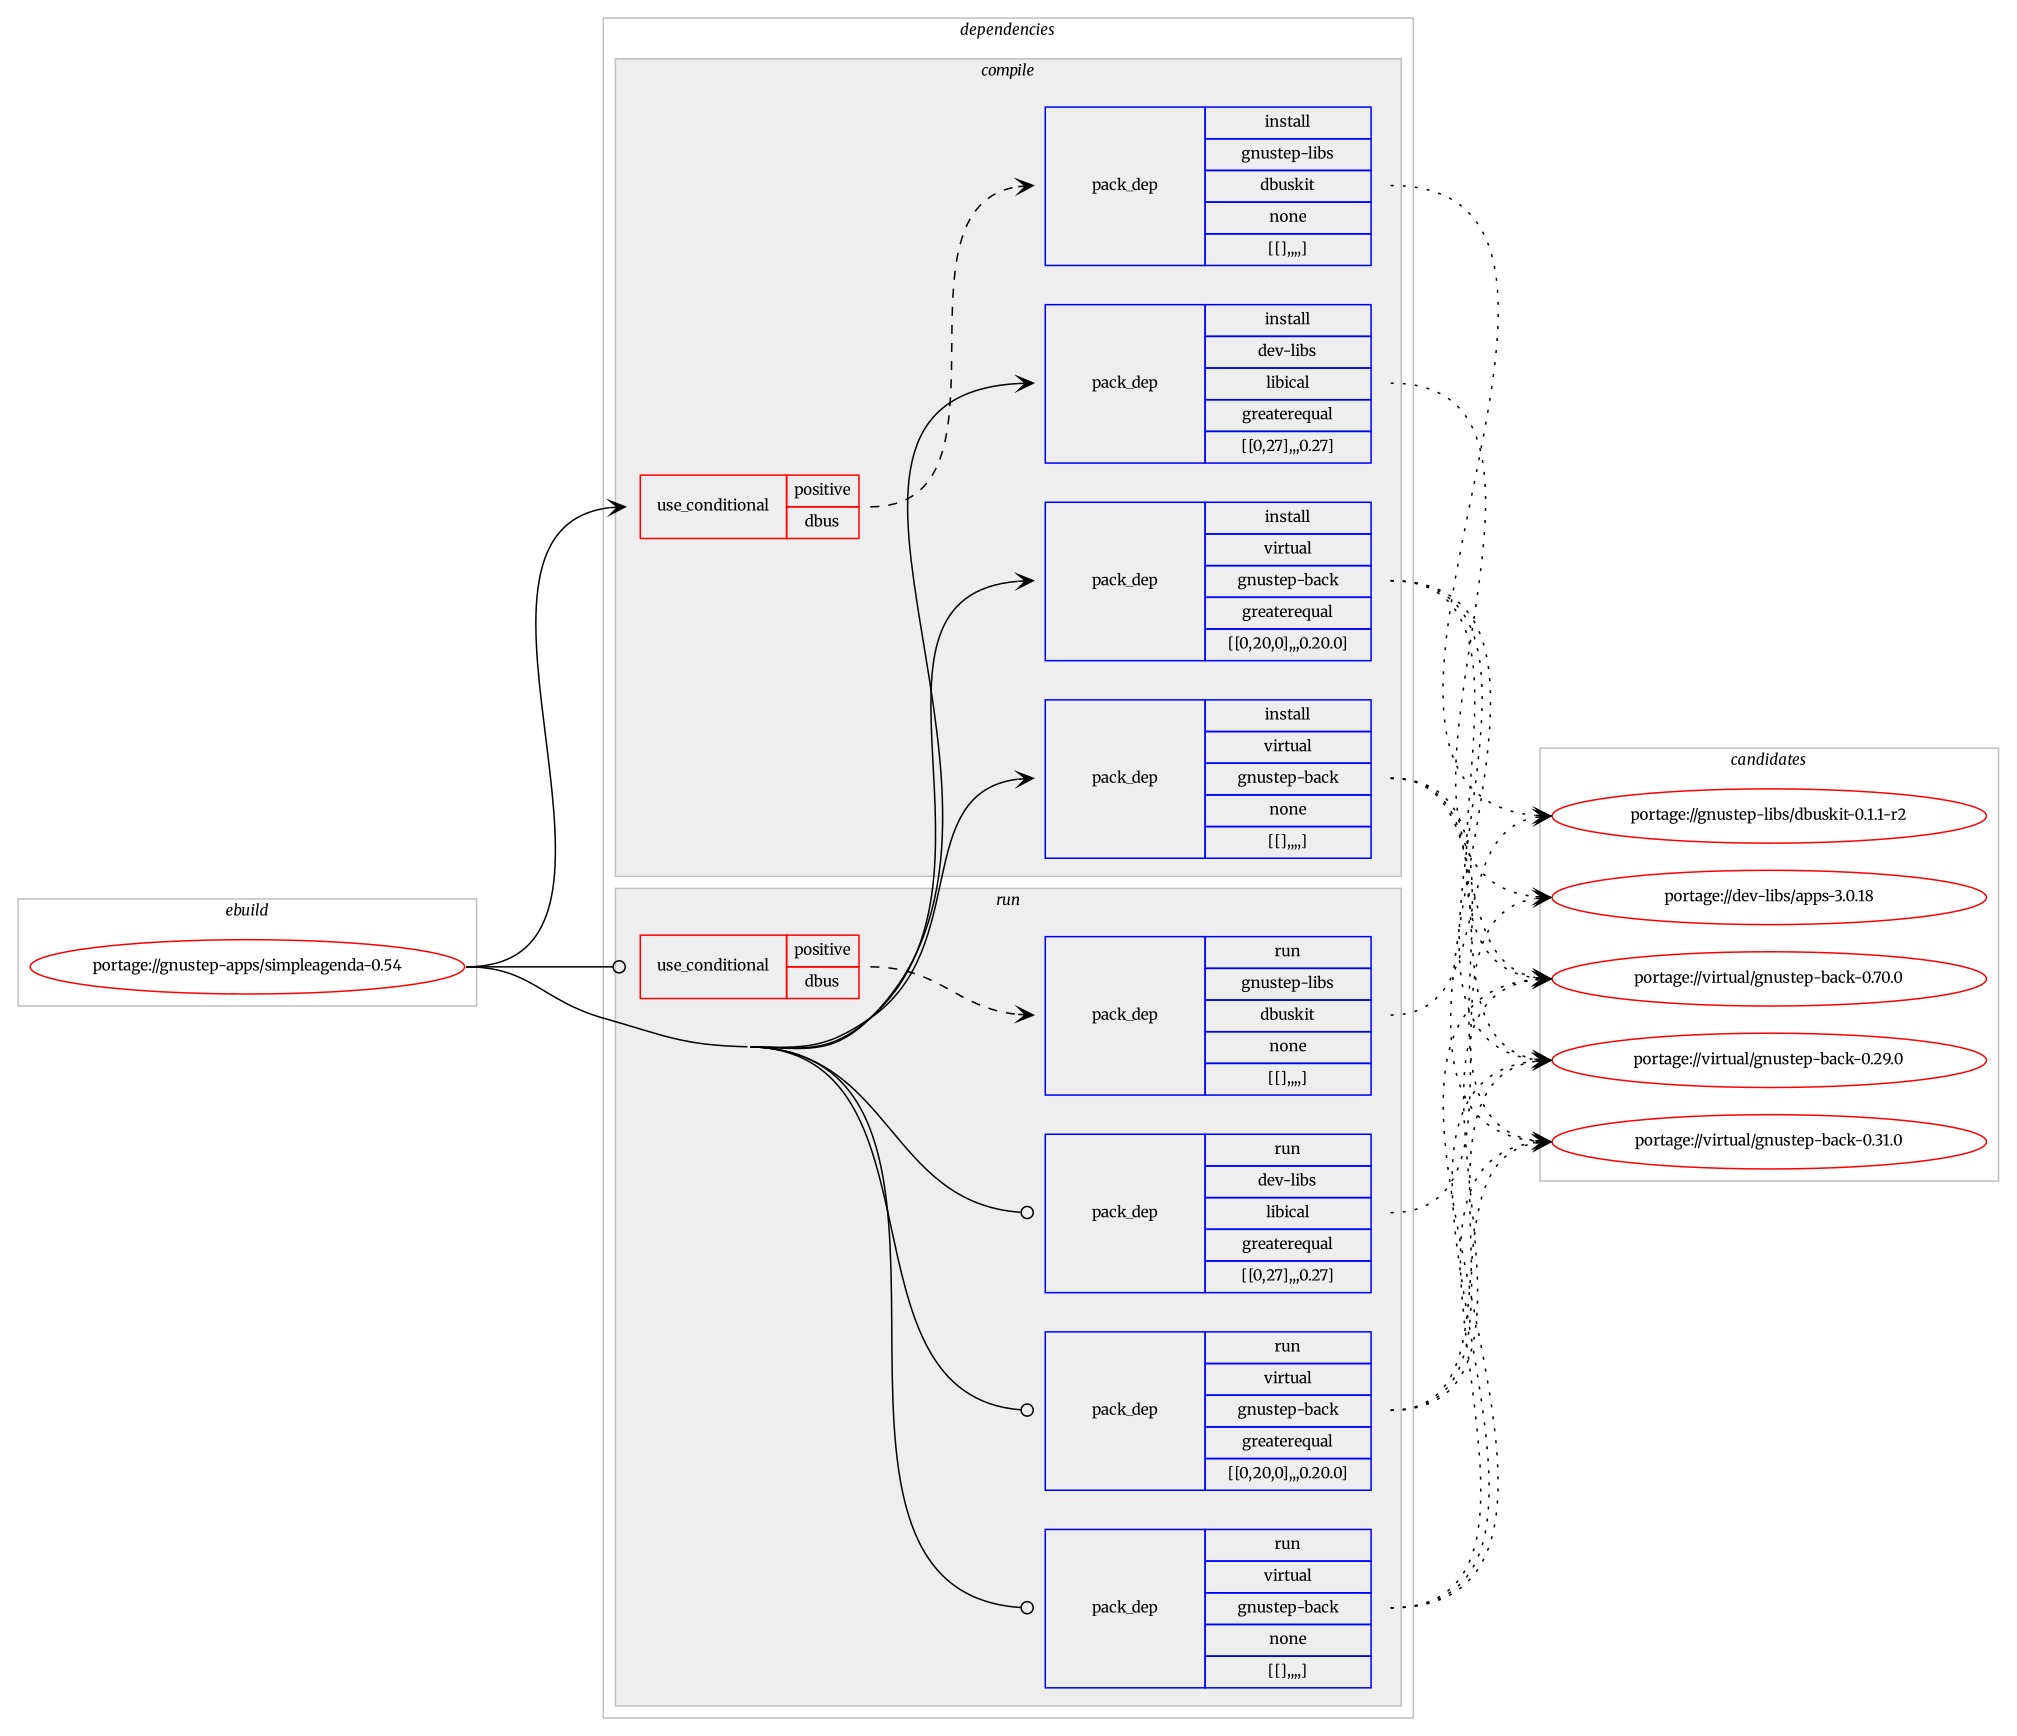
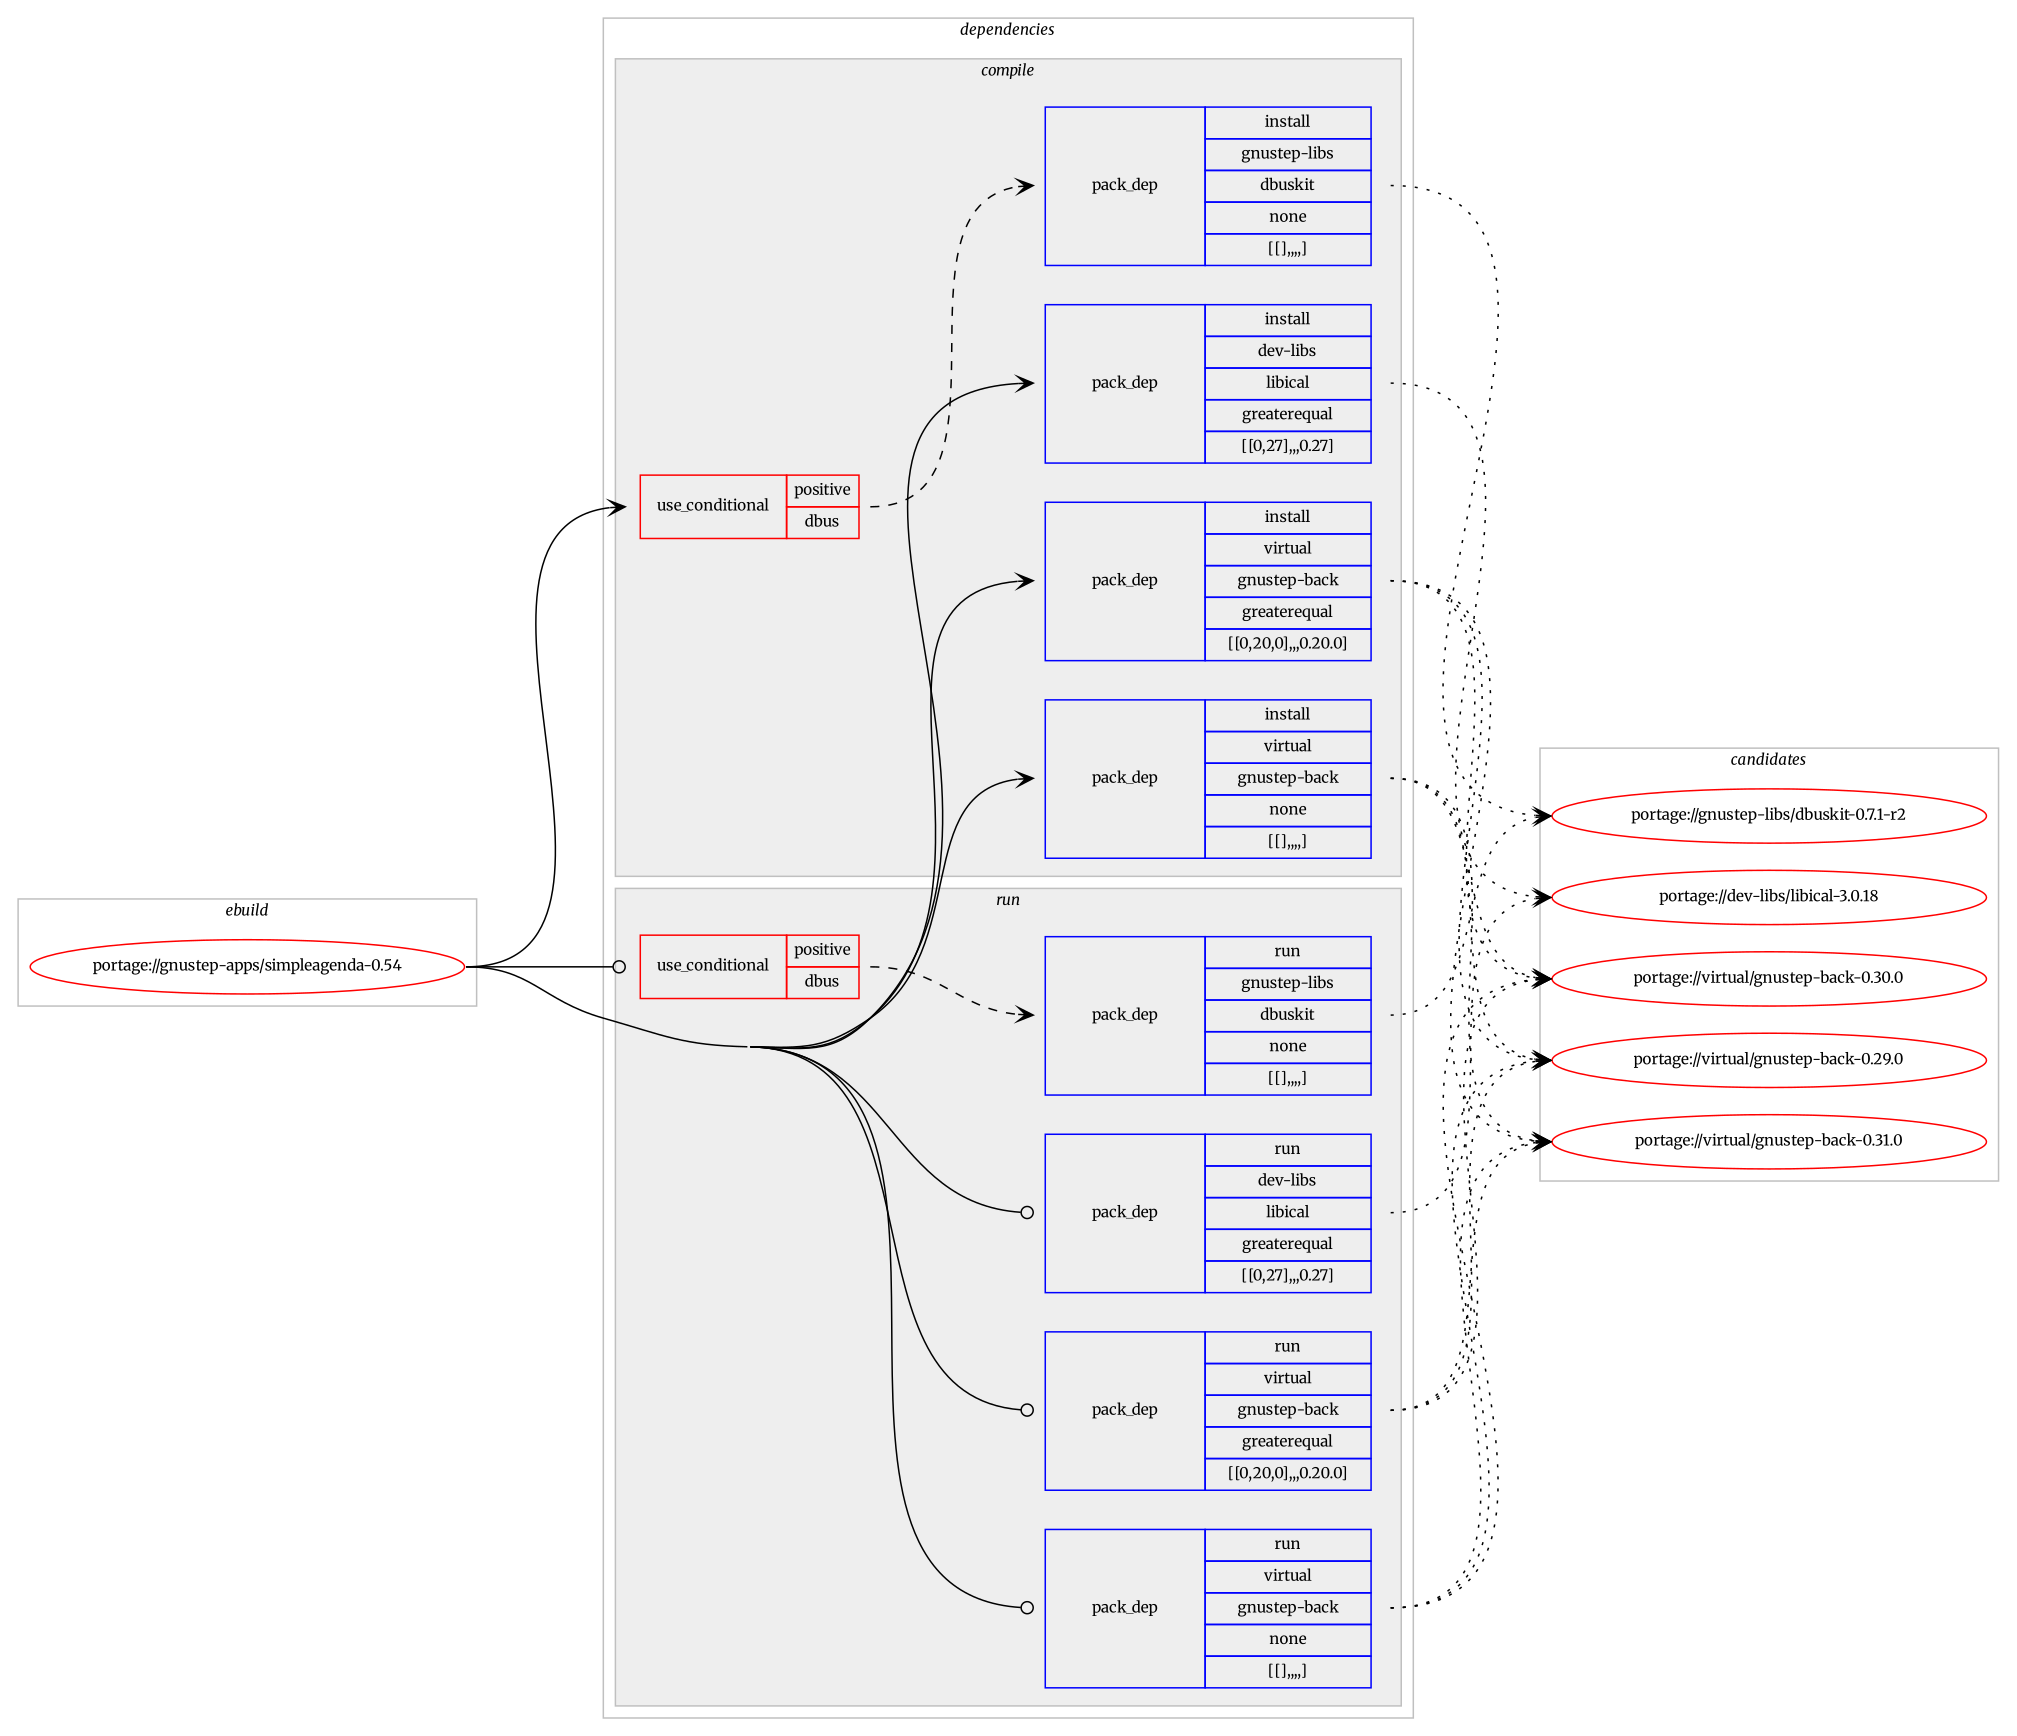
(1769, 816) -> (1769, 816)
(1769, 897) -> (1769, 897)
(1769, 979) -> (1769, 979)
